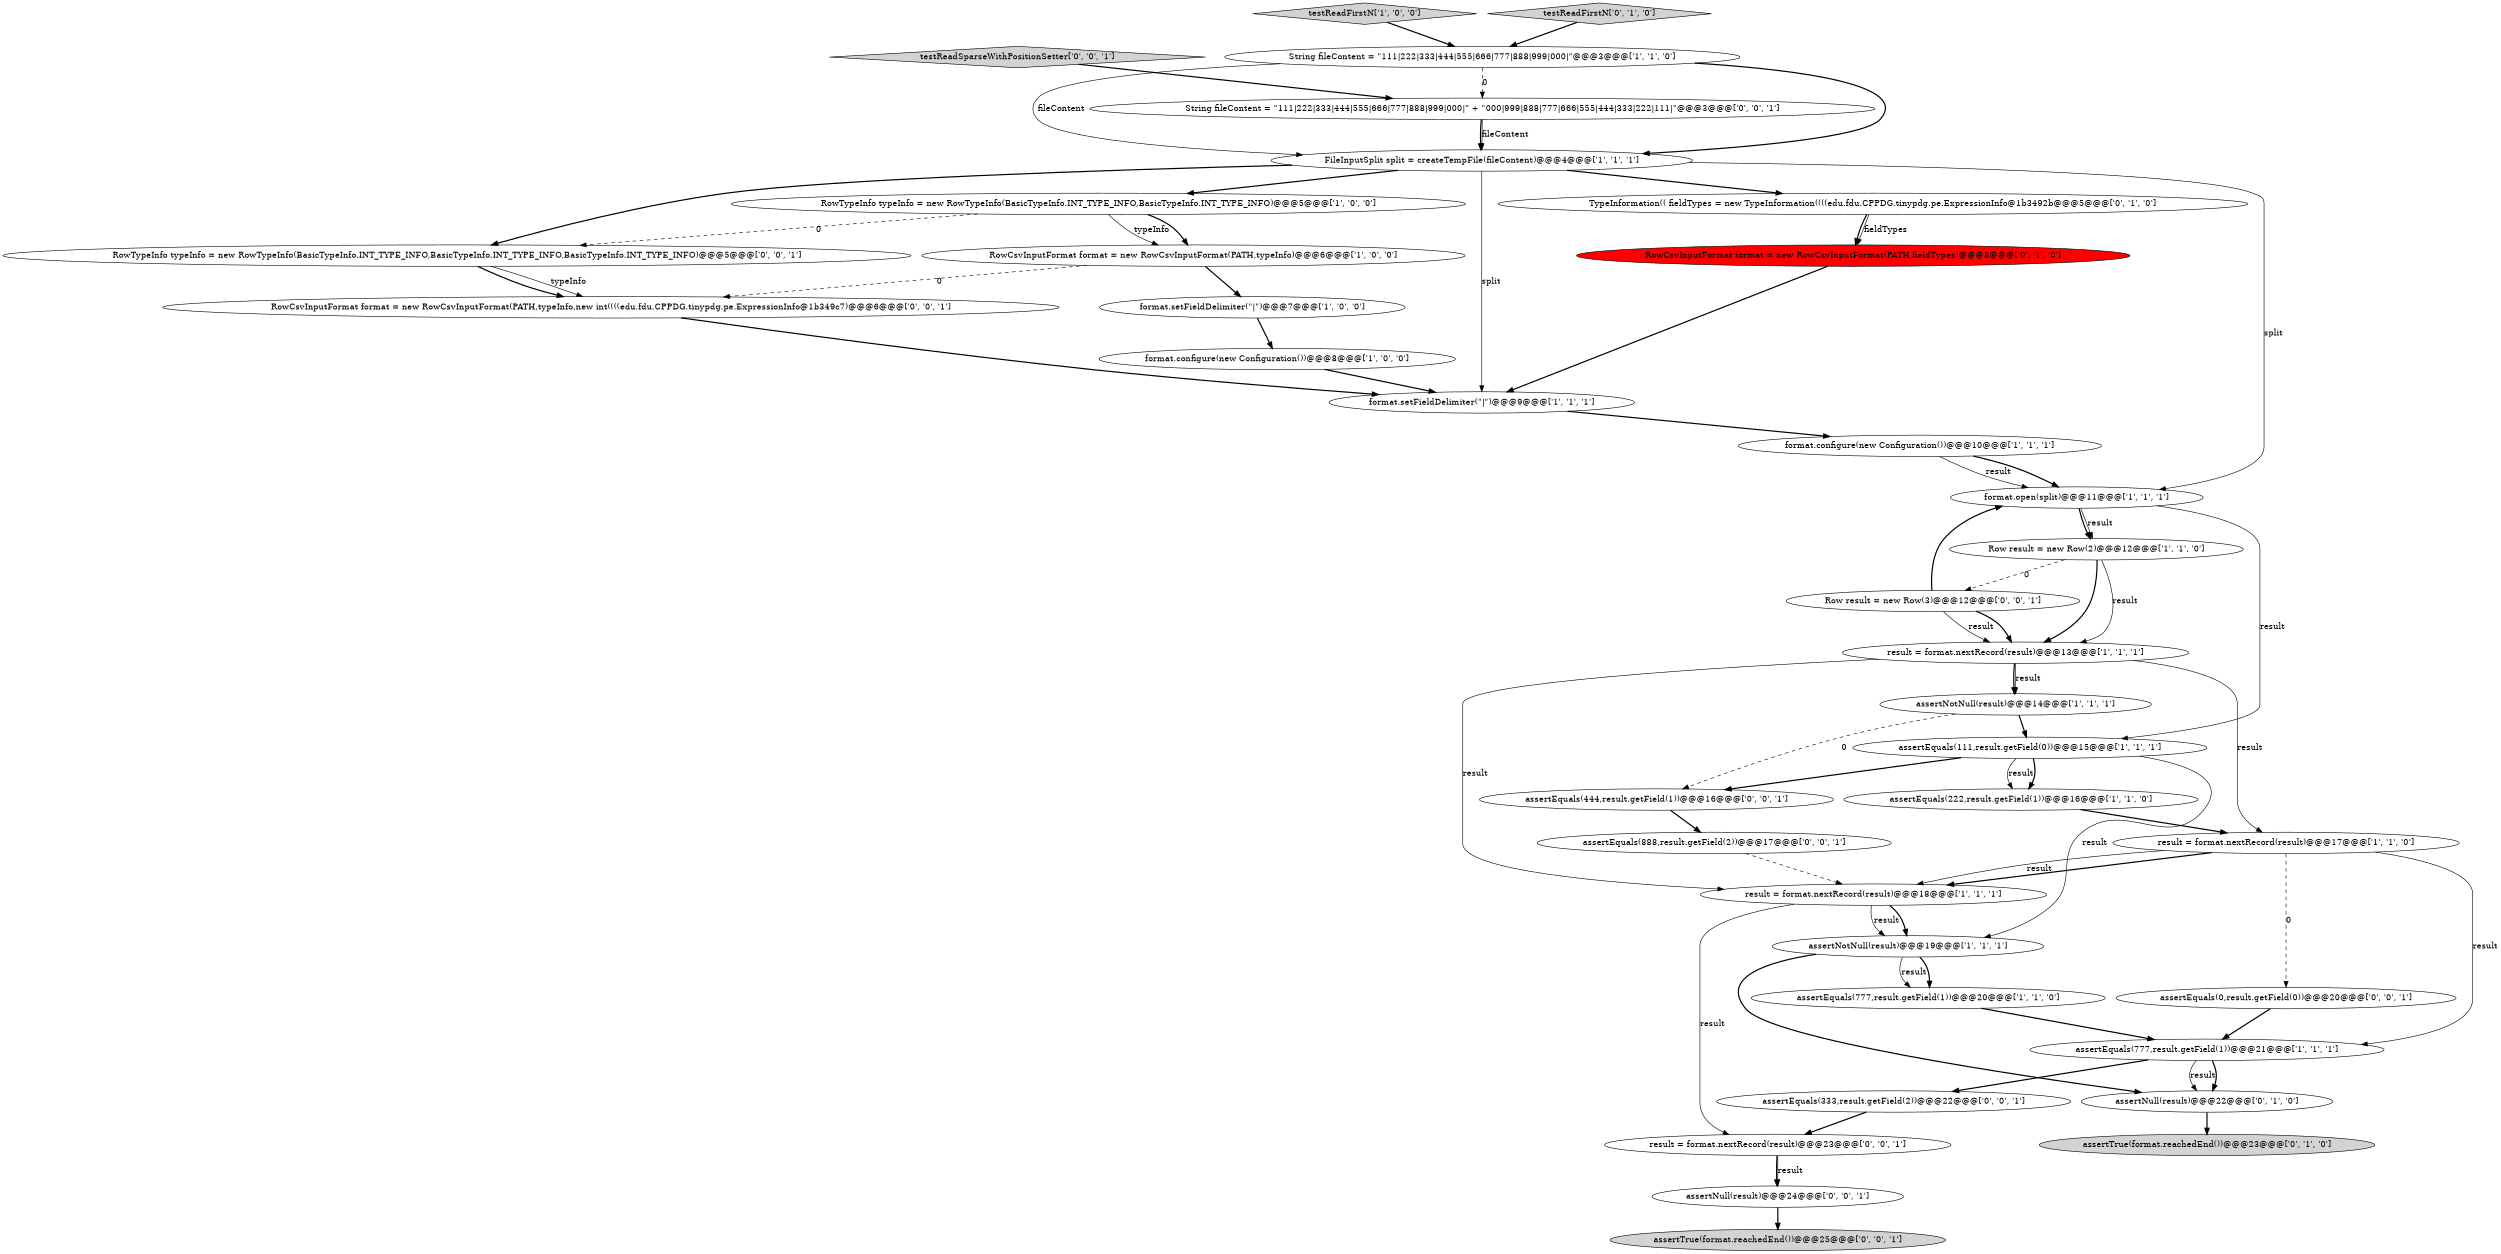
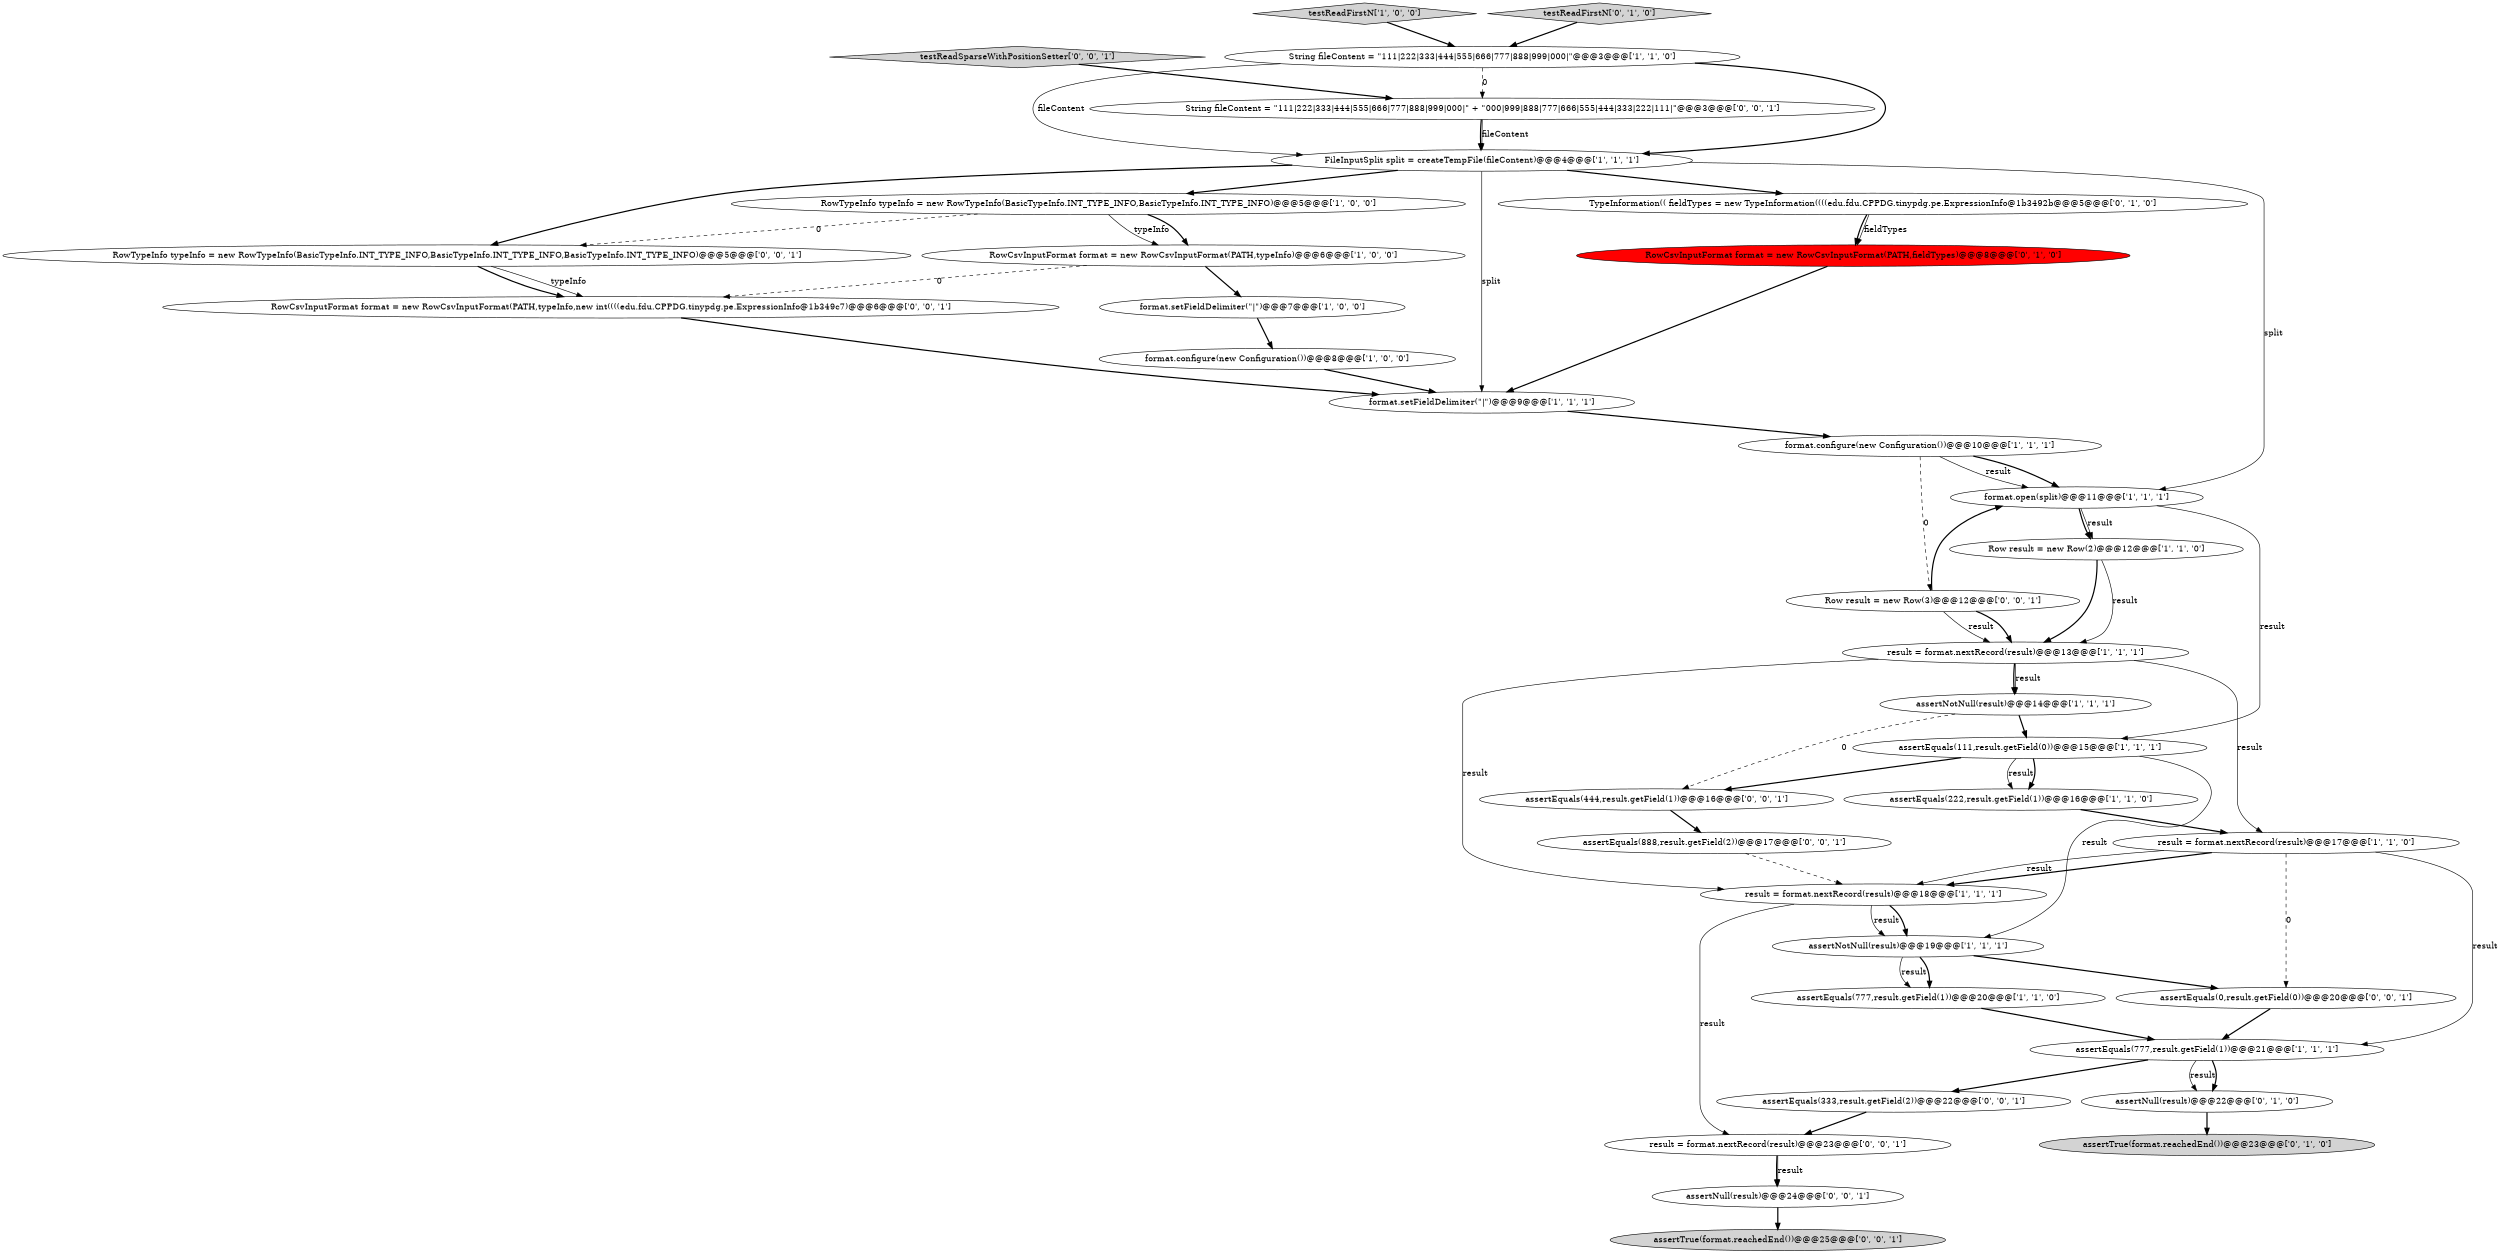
(2018, 574) -> (1923, 521)
(1883, 1051) -> (2092, 972)
